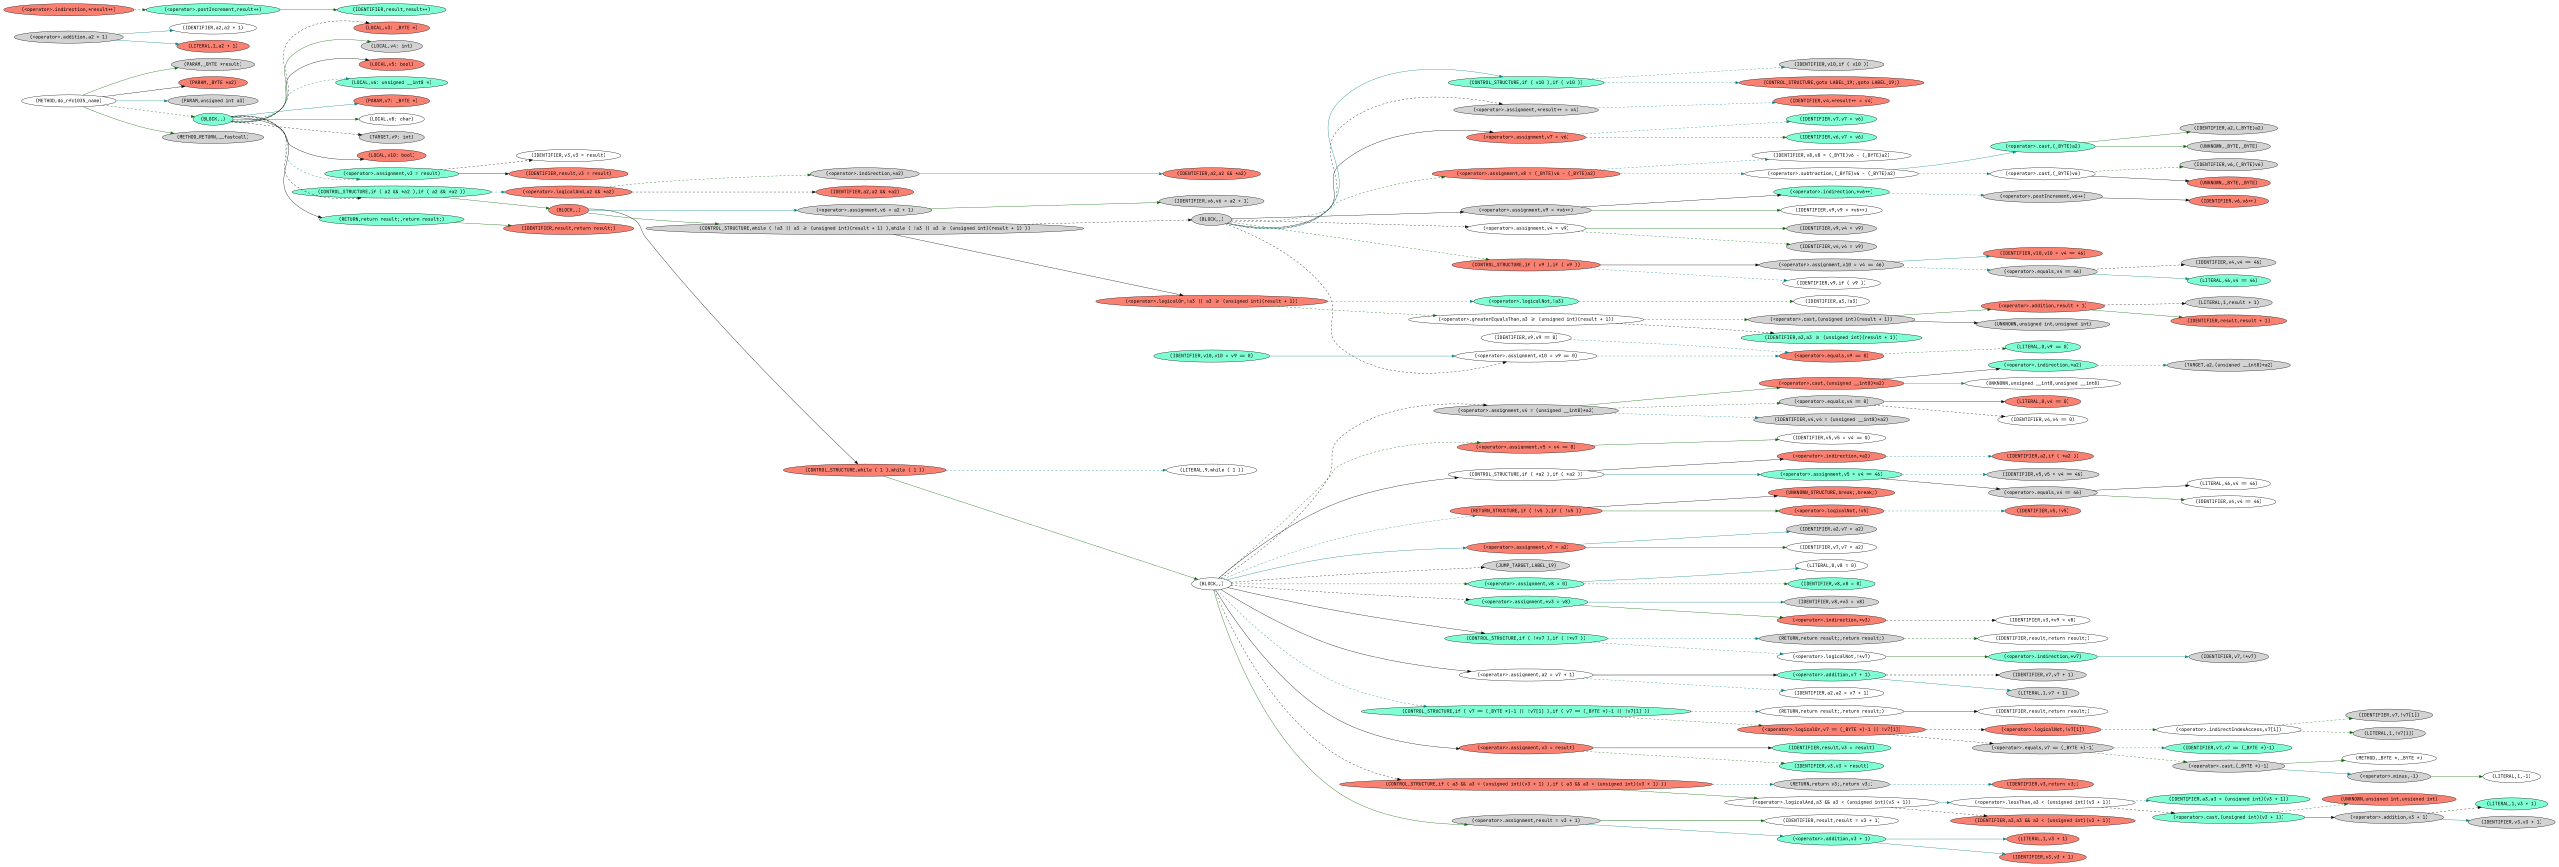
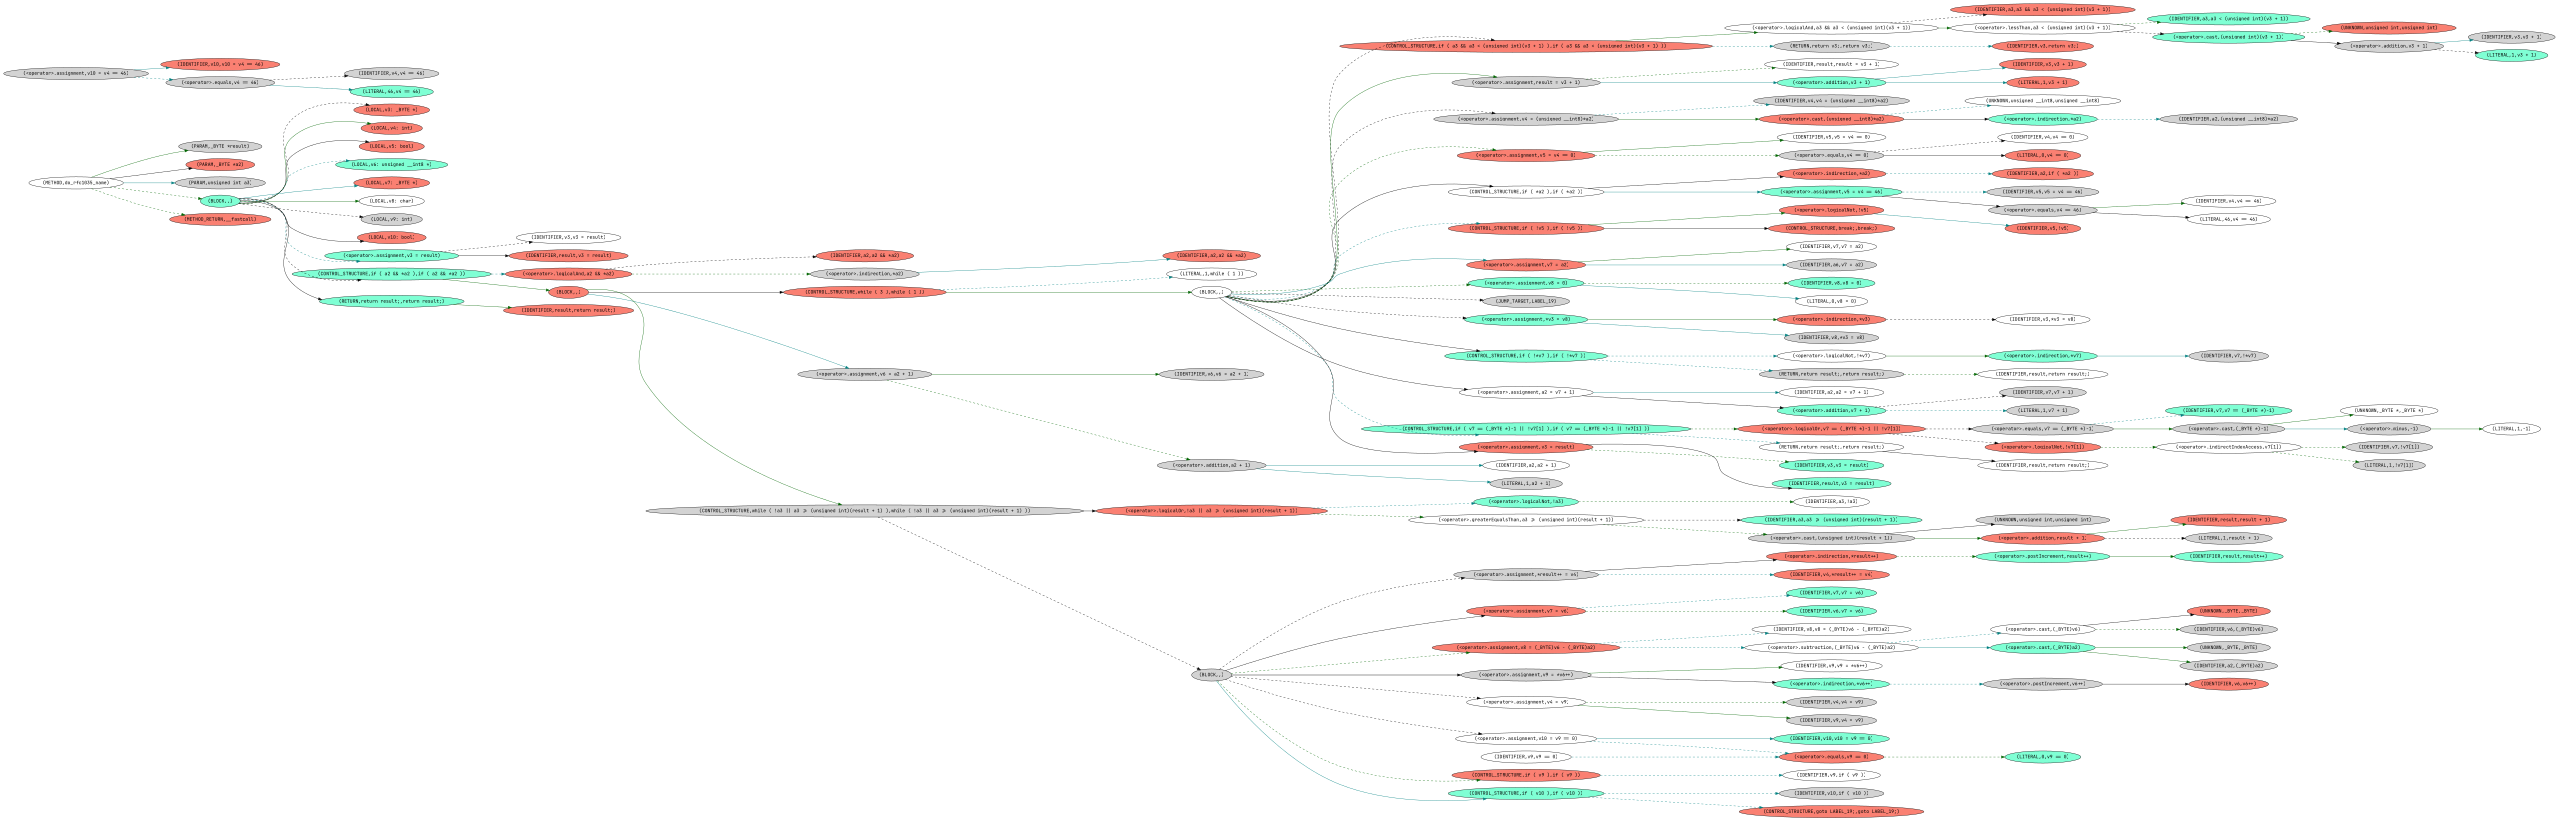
(213, 46) -> (1526, 484)
(392, 46) -> (392, 128)
(392, 101) -> (392, 183)
(126, 123) -> (136, 204)
(213, 137) -> (220, 219)
(392, 137) -> (392, 219)
(1678, 265) -> none
(1361, 356) -> (1683, 739)
(2229, 365) -> (2229, 119)
(1933, 383) -> (1935, 110)
(1694, 406) -> (1685, 156)
none -> (1037, 419)
(865, 470) -> (865, 292)
(1212, 470) -> (1212, 274)
(1832, 493) -> (1832, 228)
(1526, 511) -> (1526, 228)
(1943, 511) -> (1940, 220)
(1832, 529) -> (1832, 265)
none -> (1679, 566)
(2043, 620) -> (2043, 320)
(1682, 684) -> (1684, 393)
(1941, 684) -> (1945, 411)
(2137, 757) -> (2141, 429)
(2389, 758) -> (2389, 411)
(2139, 801) -> (2137, 23)
(1943, 803) -> (1943, 28)
(1681, 821) -> (1679, 74)
